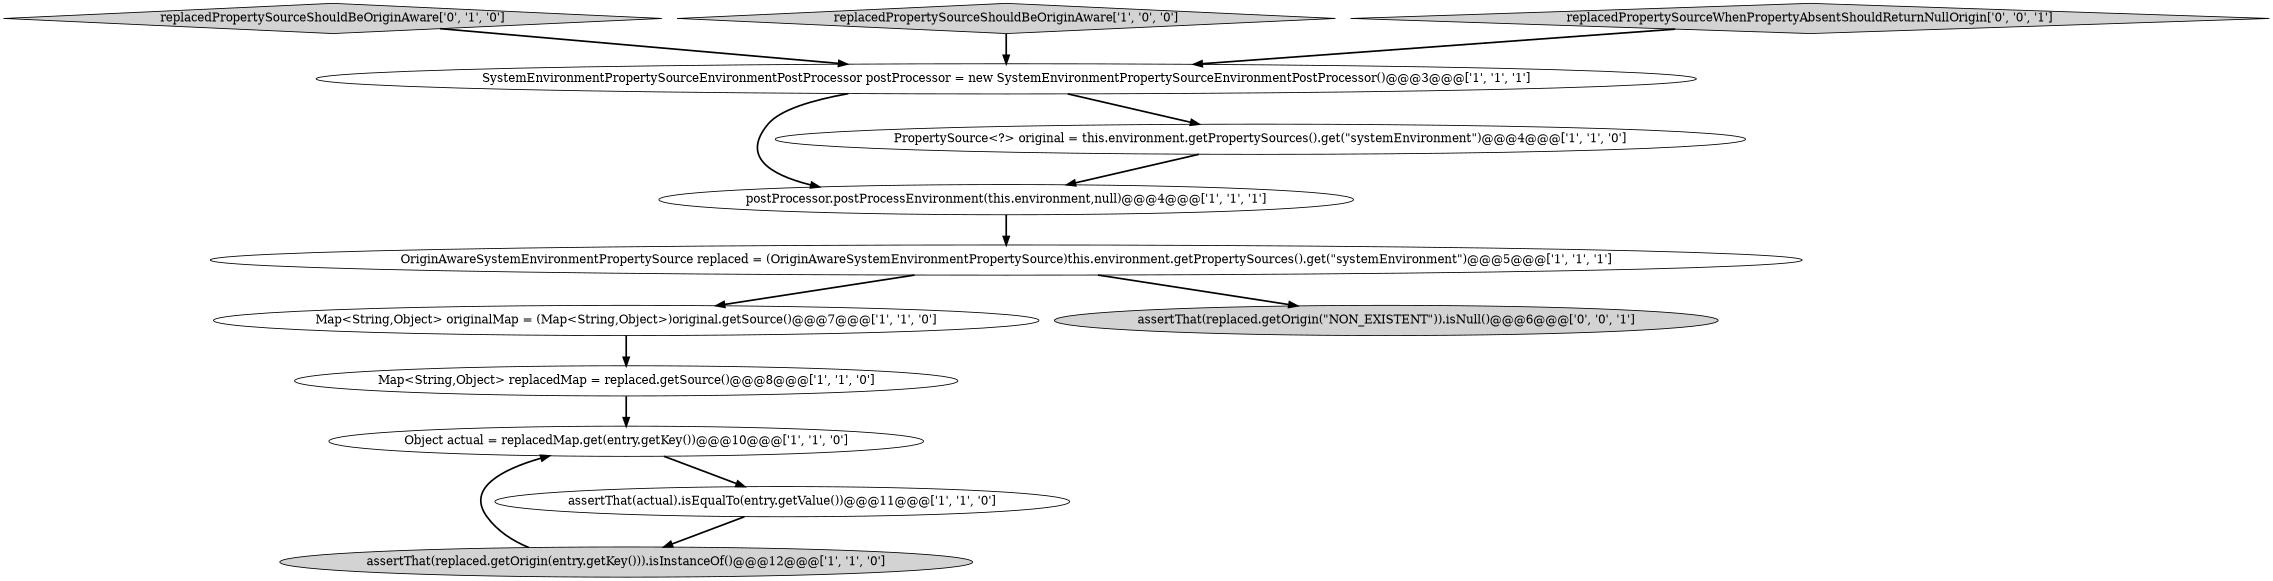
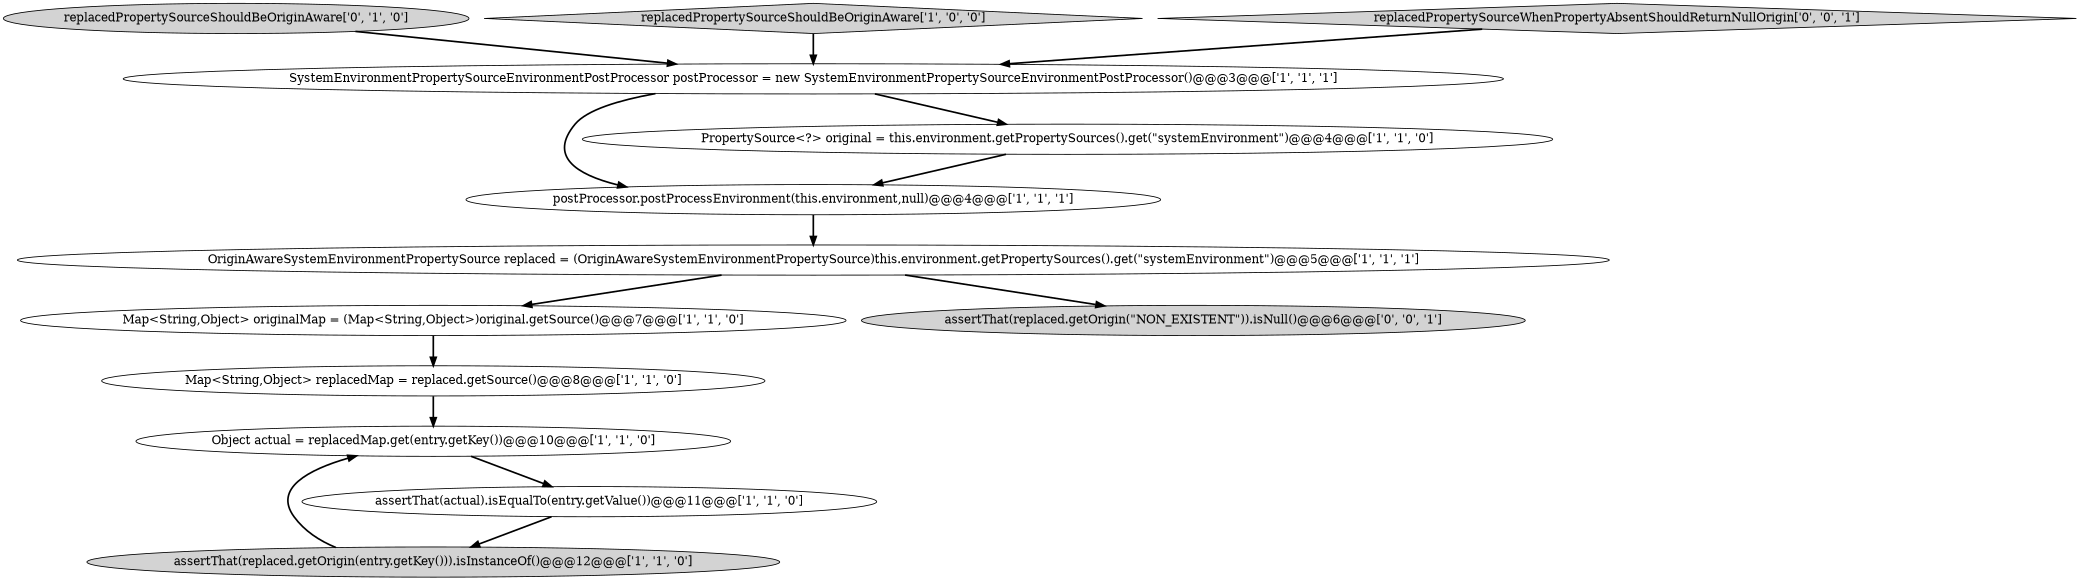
(333, 18) -> (236, 18)
